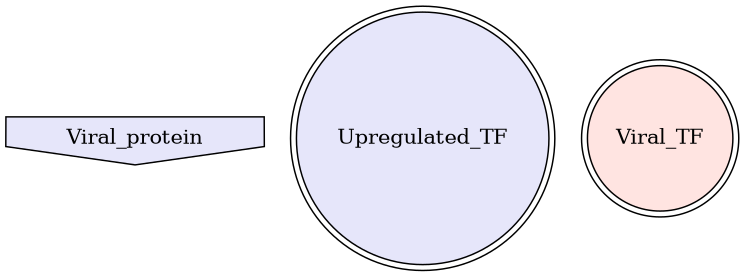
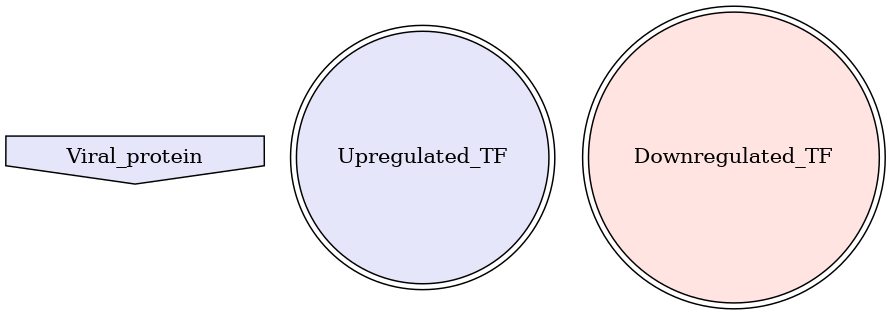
(660, 138) -> (734, 158)
